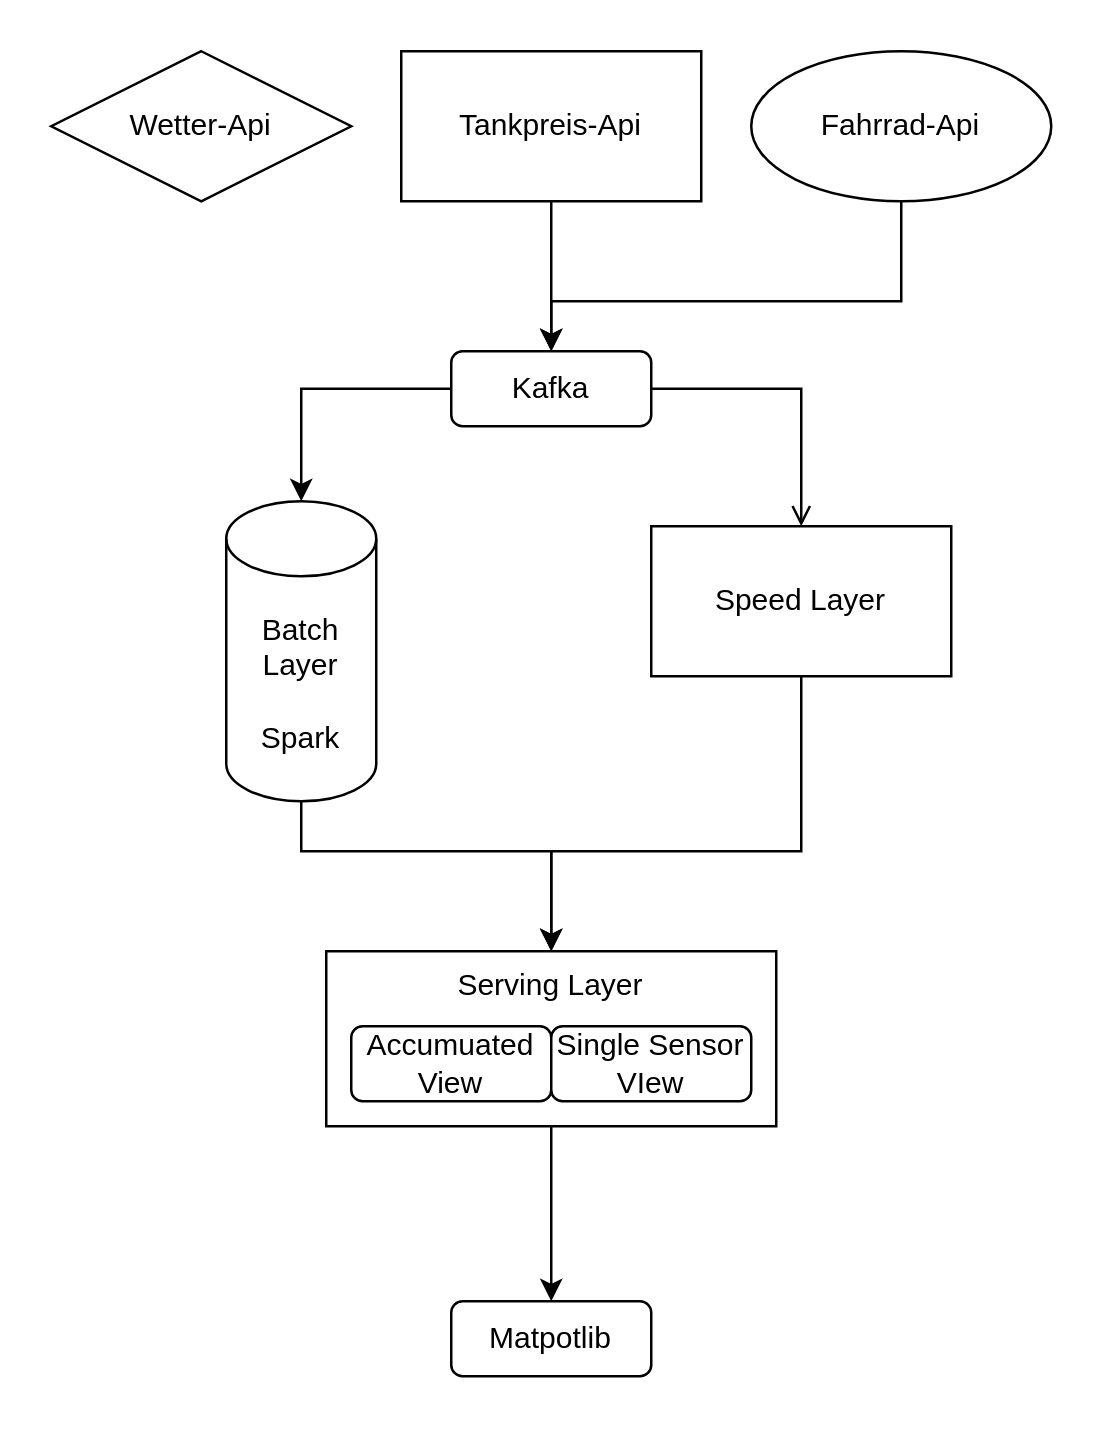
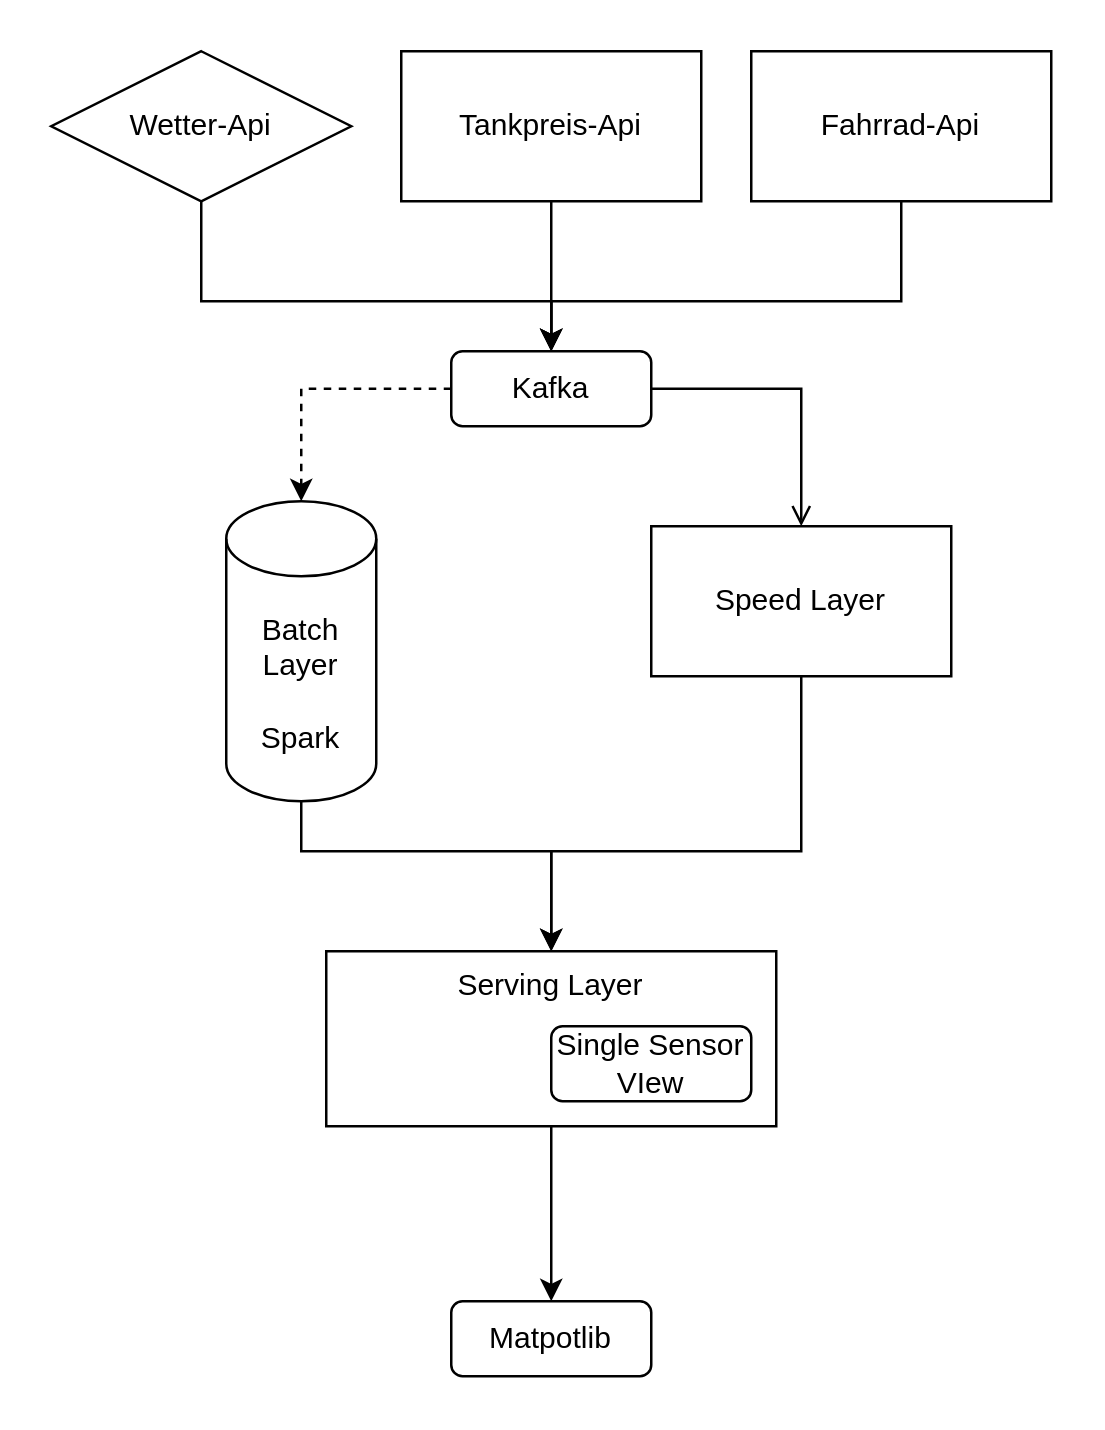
(901, 126) -> (901, 126)
none -> (324, 301)
(329, 389) -> (329, 389)
(451, 1064) -> none
